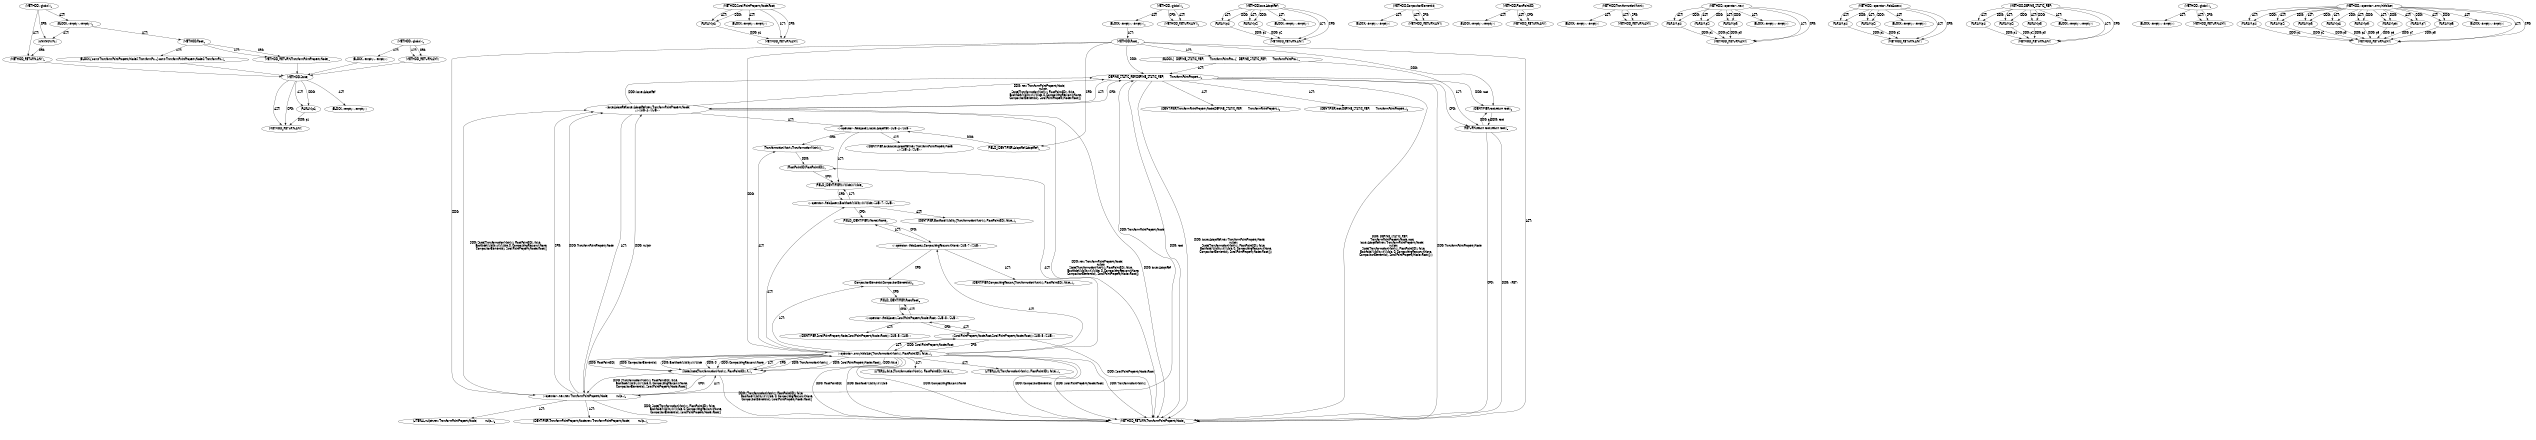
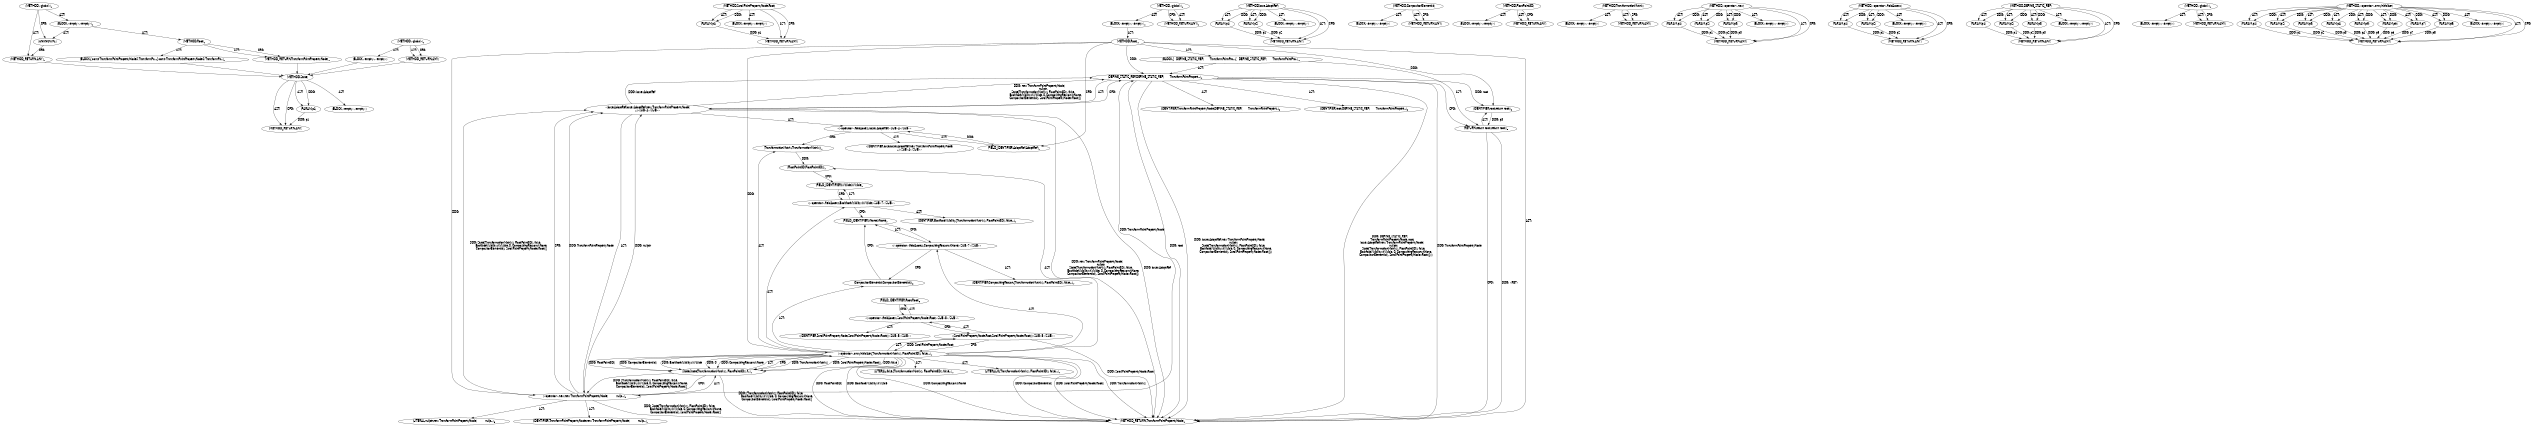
(1486, 120) -> (1486, 120)
(1497, 120) -> (1497, 120)
(839, 151) -> (943, 139)
(891, 291) -> (867, 255)
